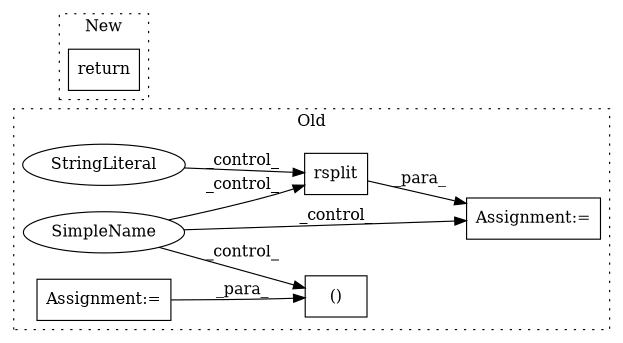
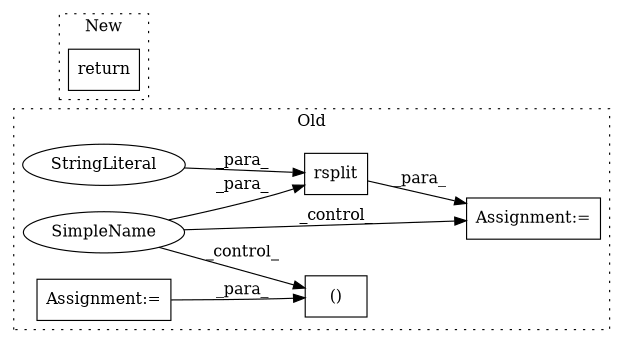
(242, 161) -> (242, 161)
(242, 185) -> (242, 185)
